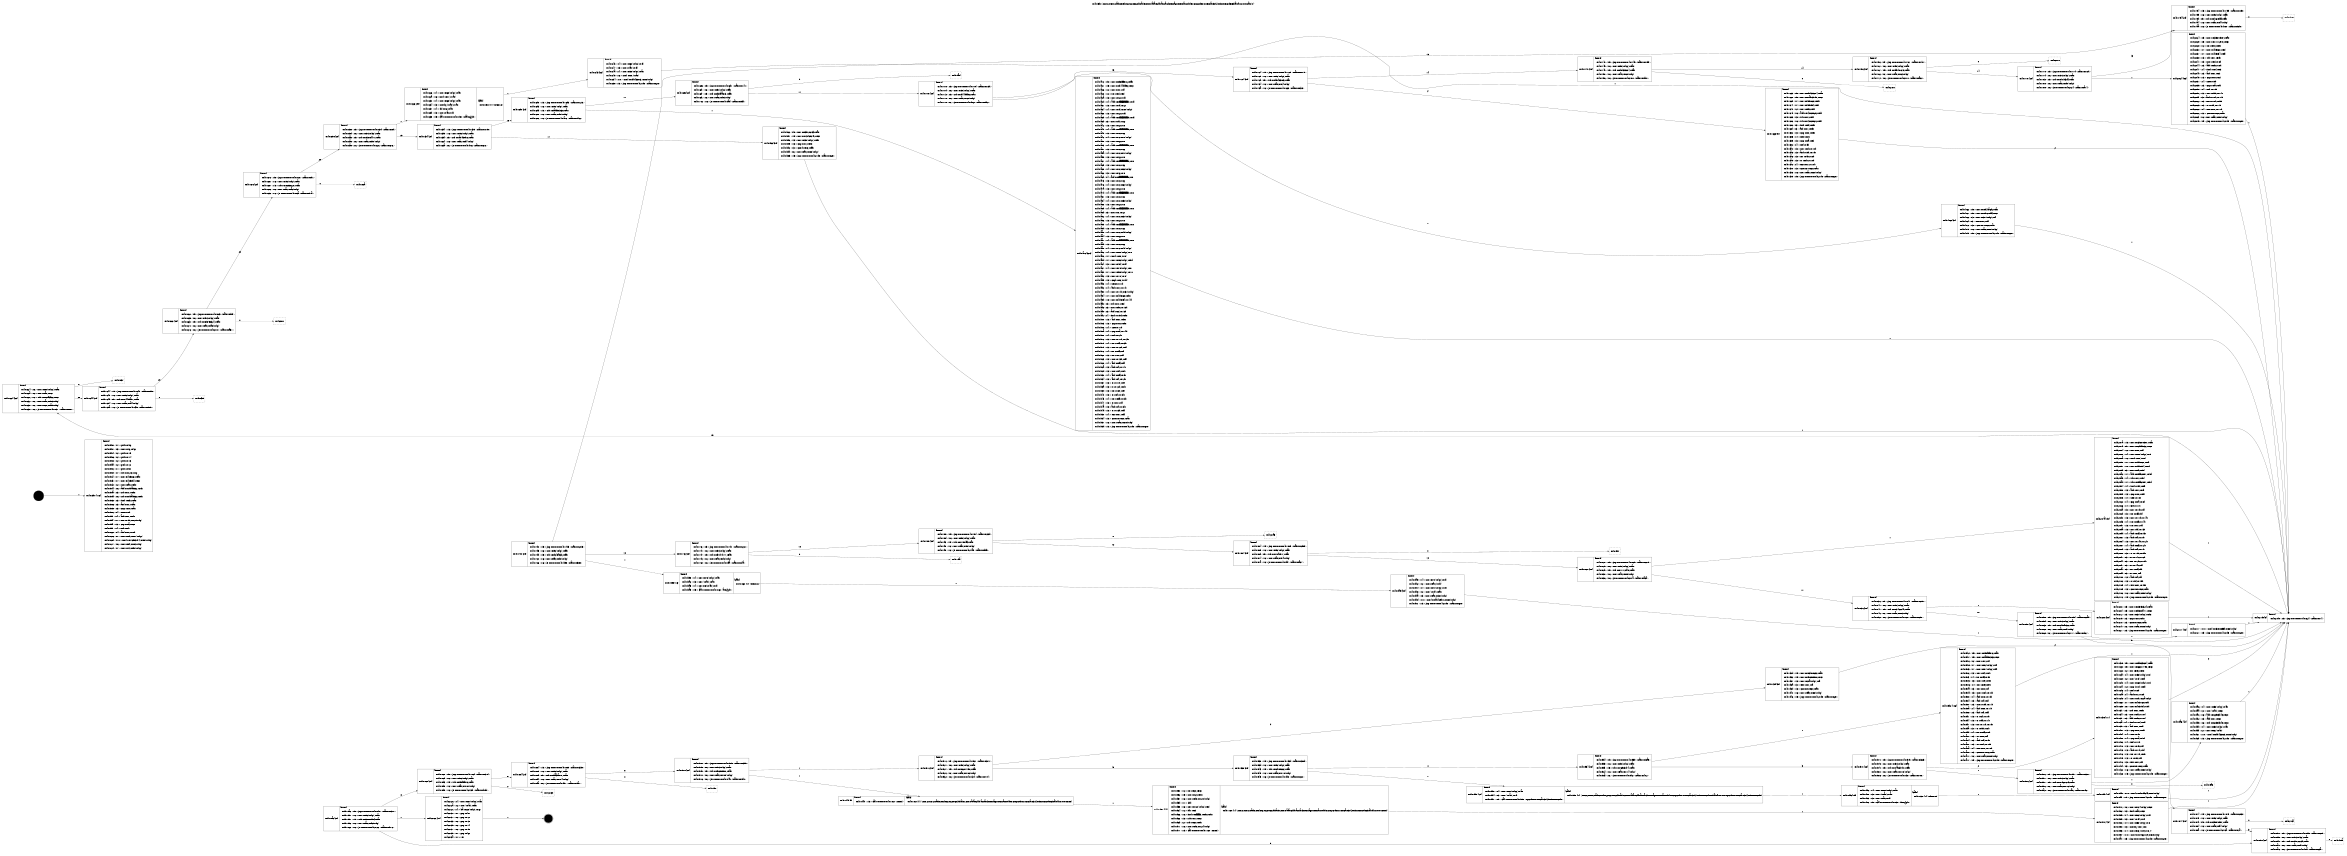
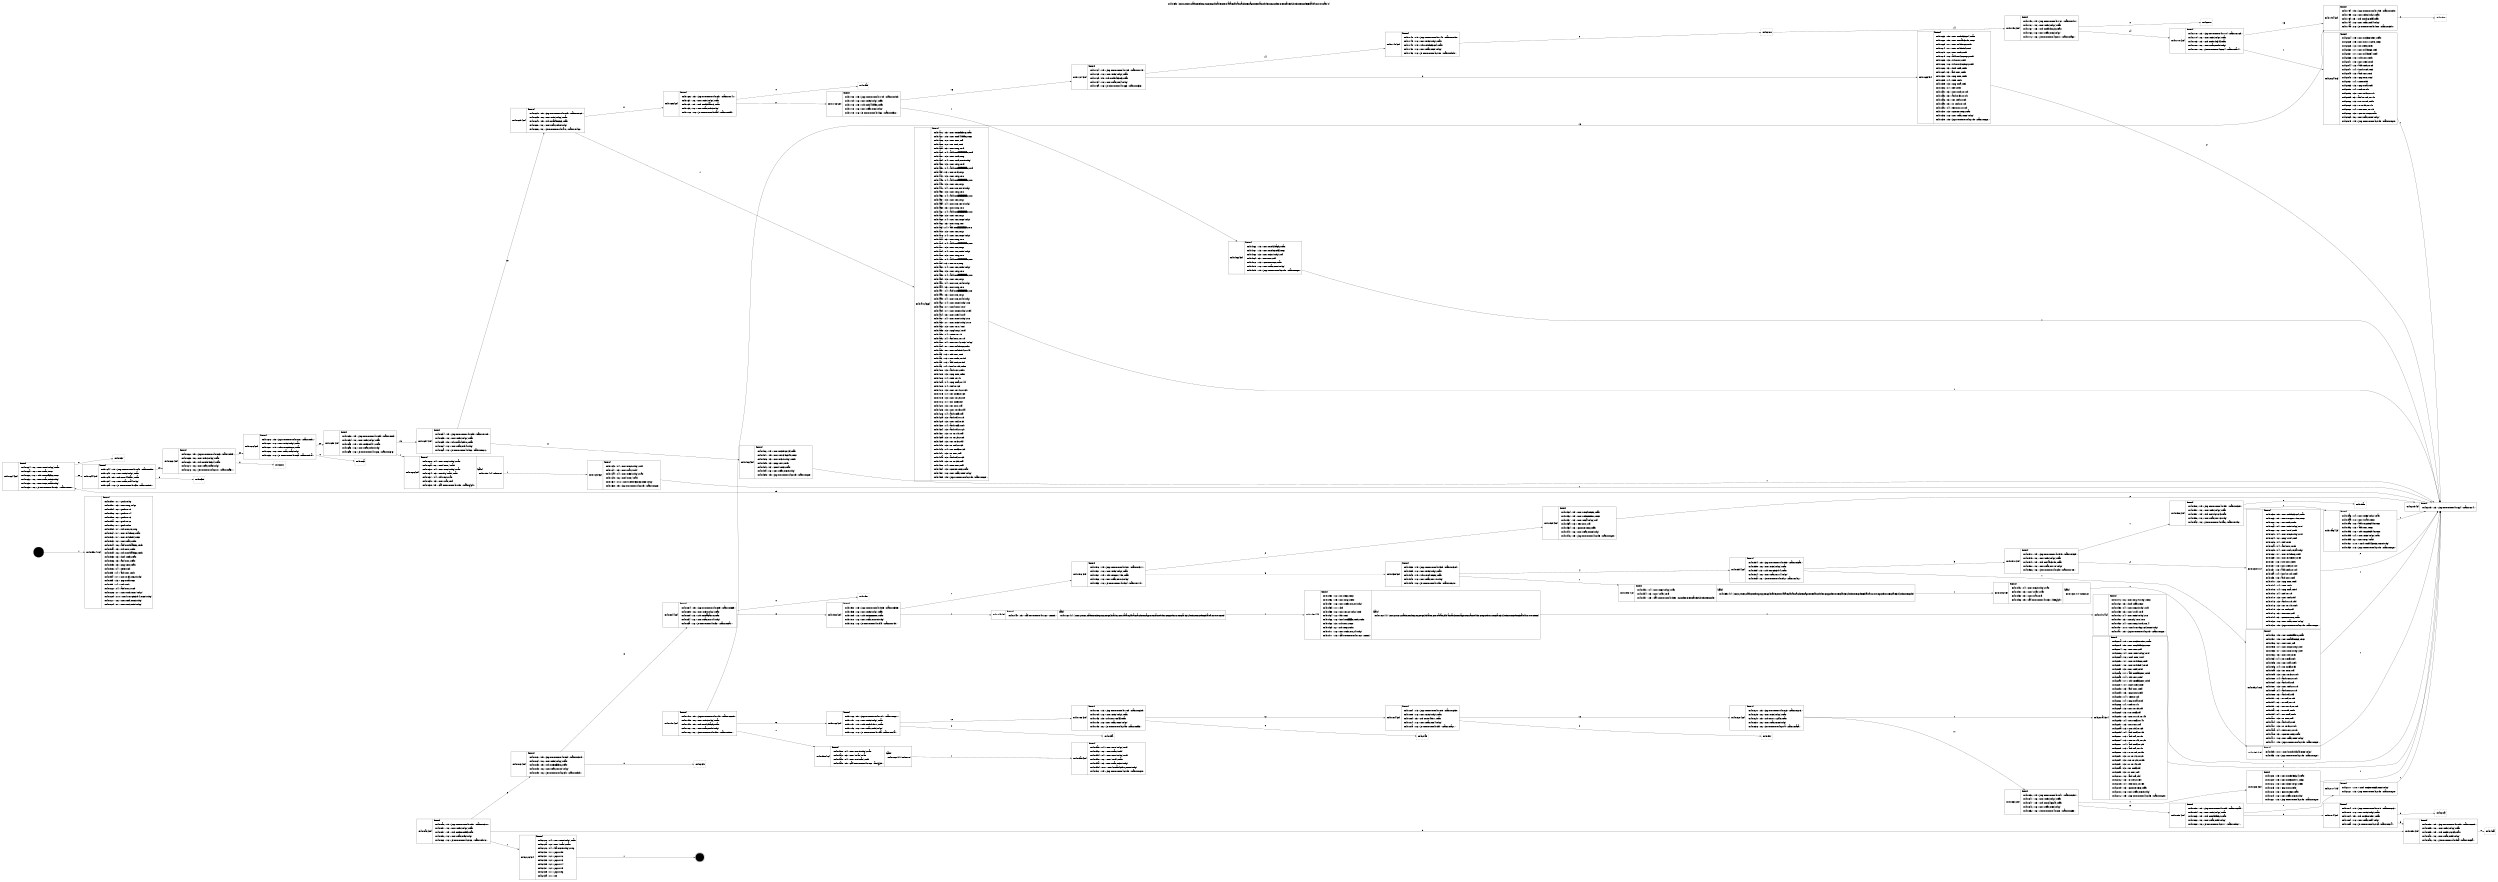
(1752, 69) -> (1888, 30)
(1873, 630) -> none
